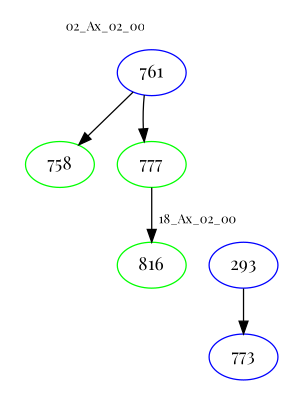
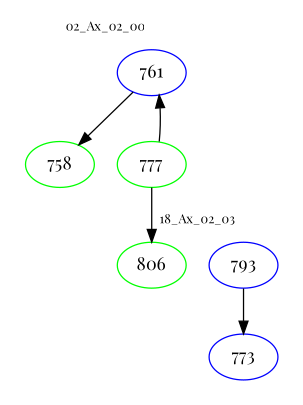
(143, 112) -> (160, 125)
(198, 220) -> (198, 220)
(152, 265) -> (152, 265)
(244, 265) -> (244, 265)
